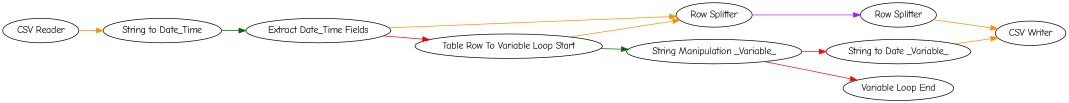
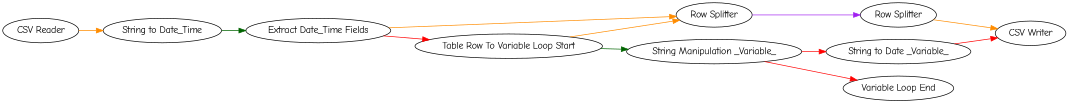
(973, 41) -> (973, 41)
